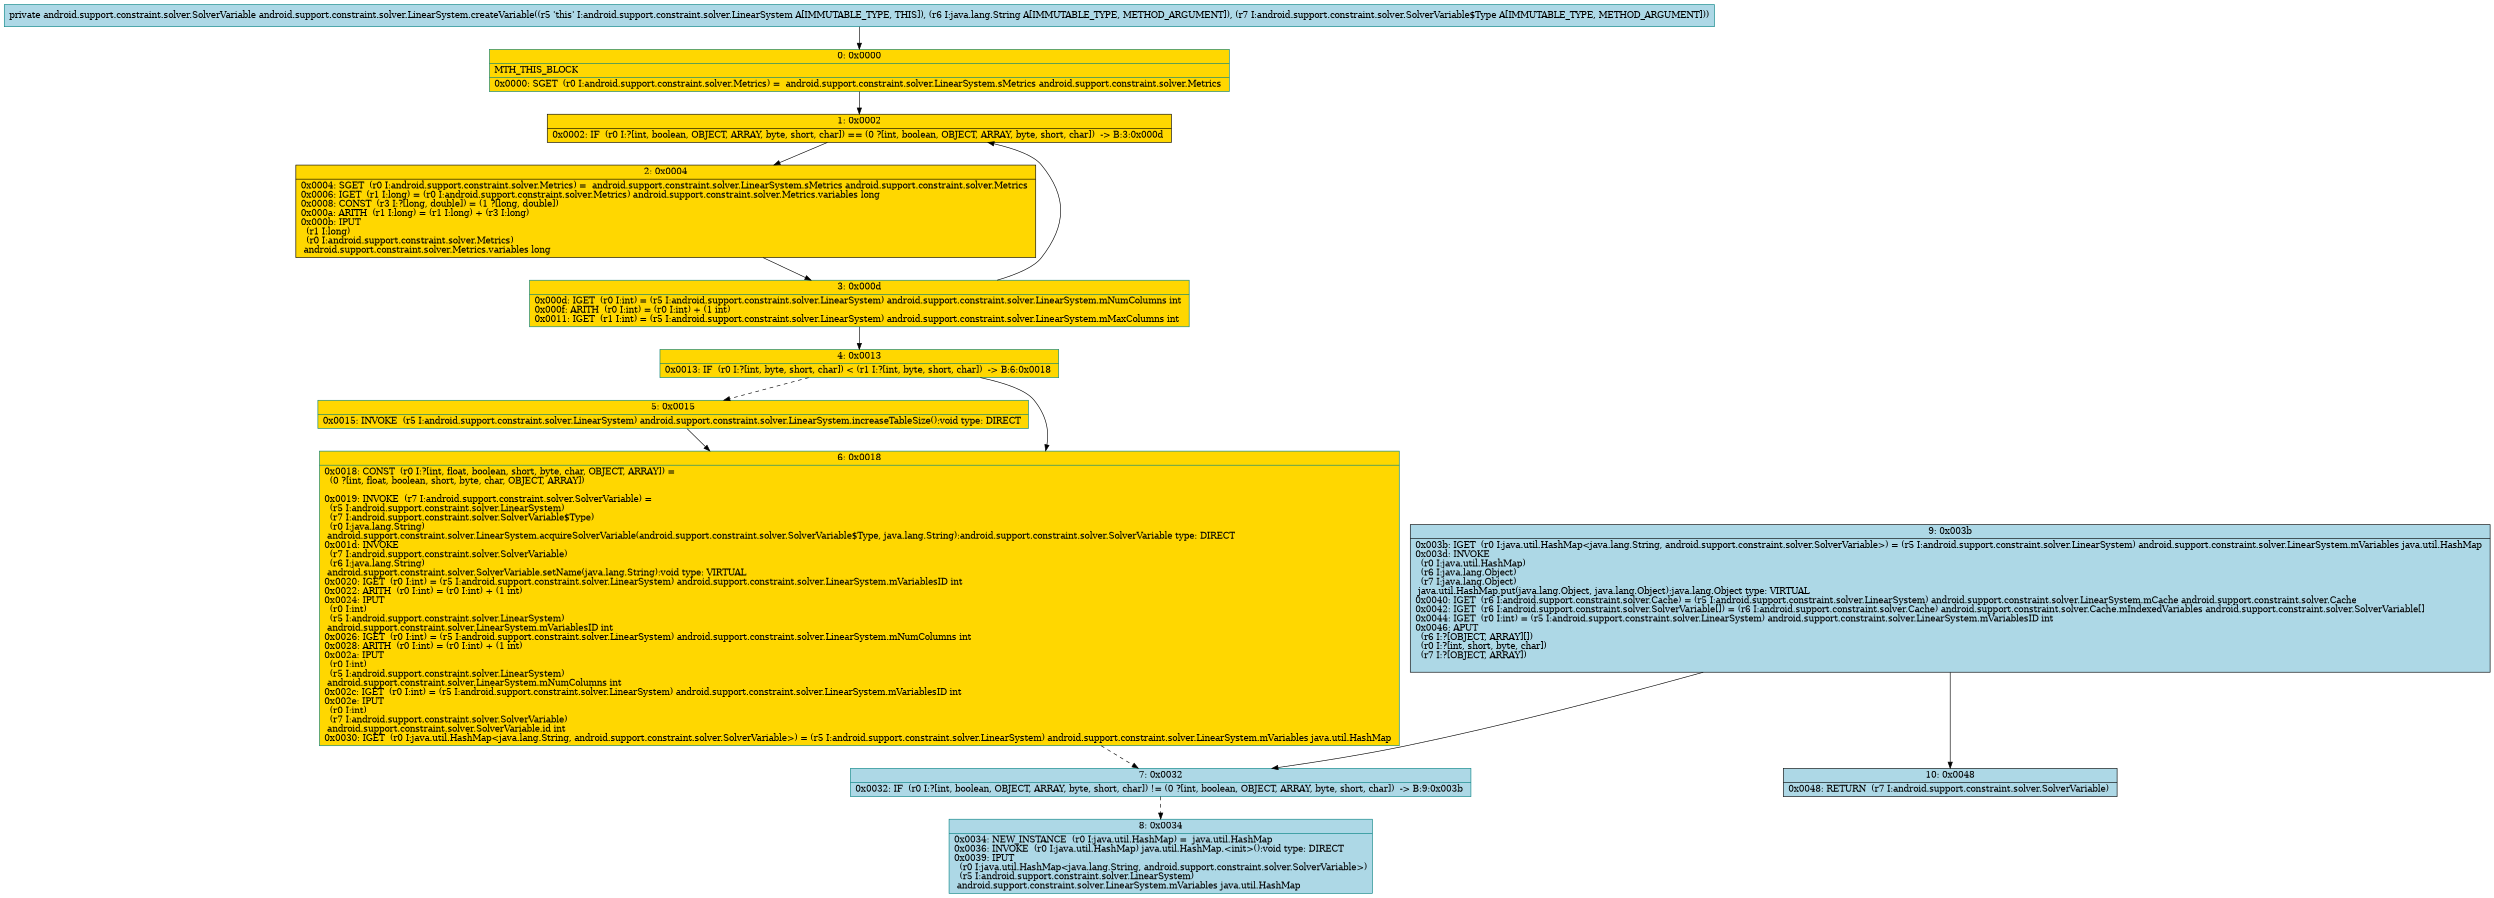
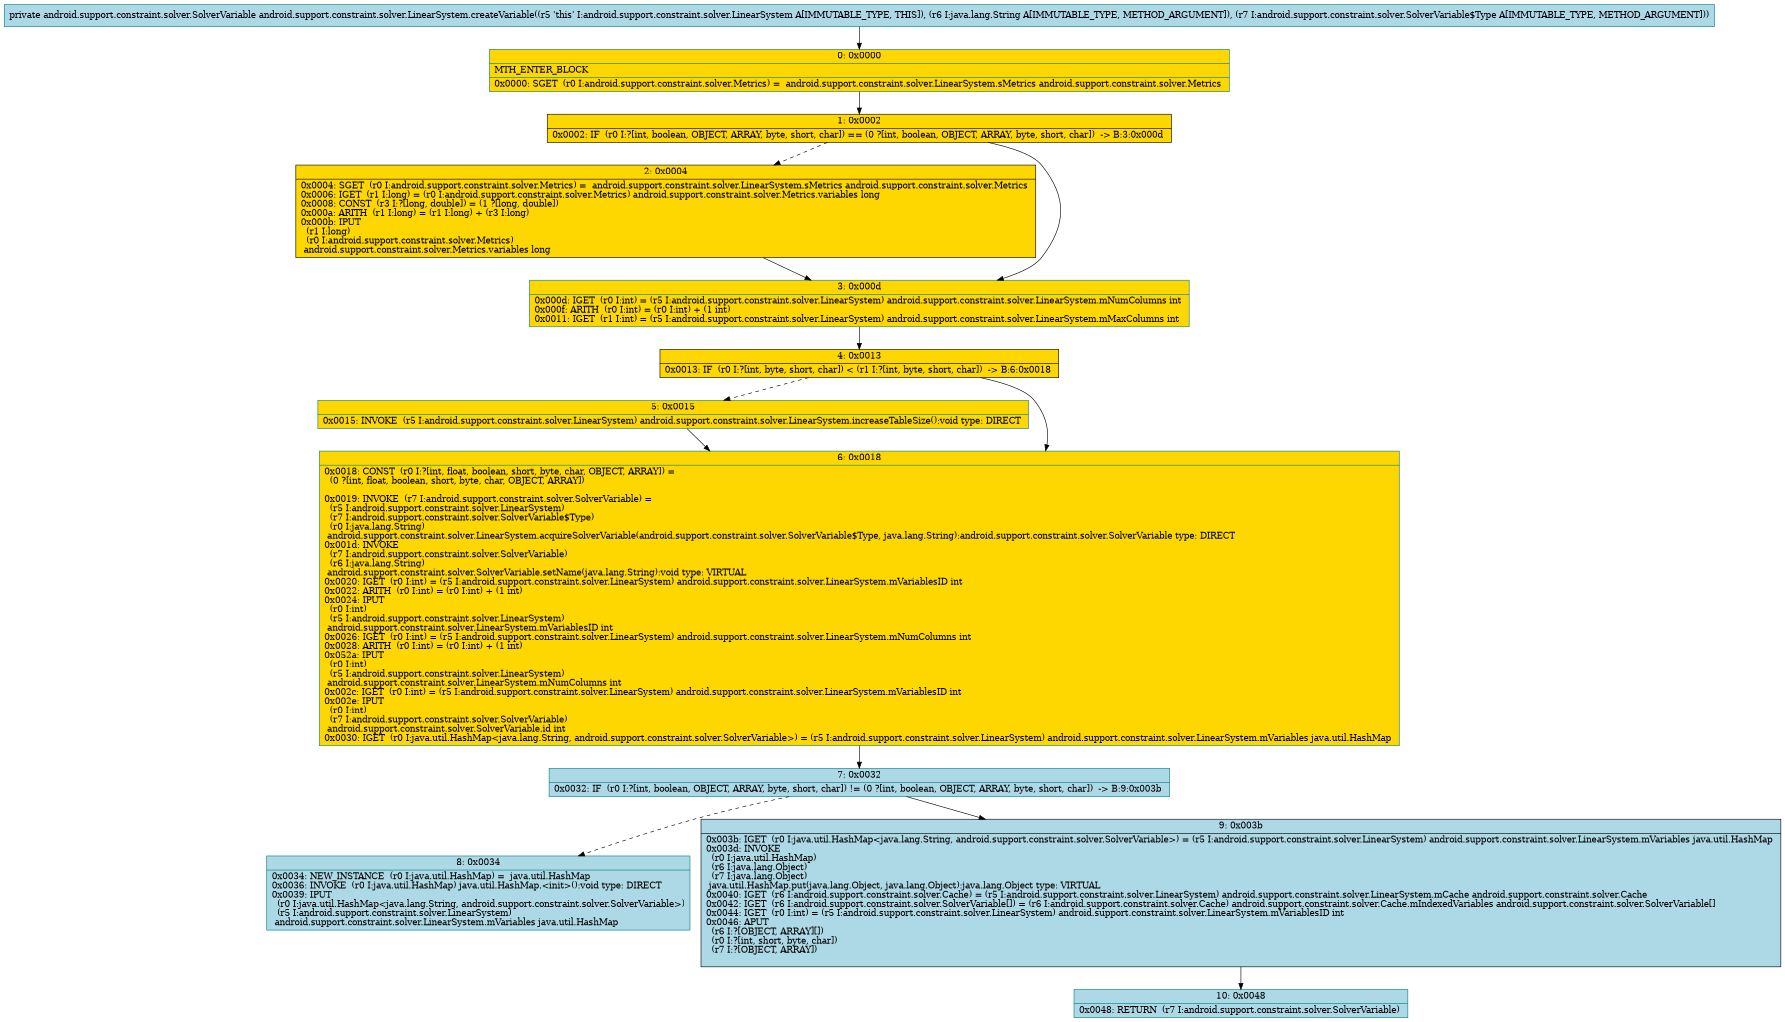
(536, 70) -> (541, 70)
(804, 153) -> (804, 153)
(1061, 210) -> (1060, 204)
(859, 364) -> (859, 364)
(357, 656) -> (357, 656)
(1492, 727) -> (943, 807)
(1117, 755) -> (859, 754)
(1950, 782) -> (1241, 1004)
